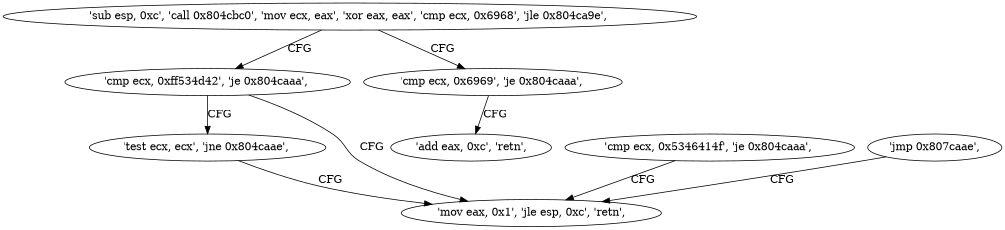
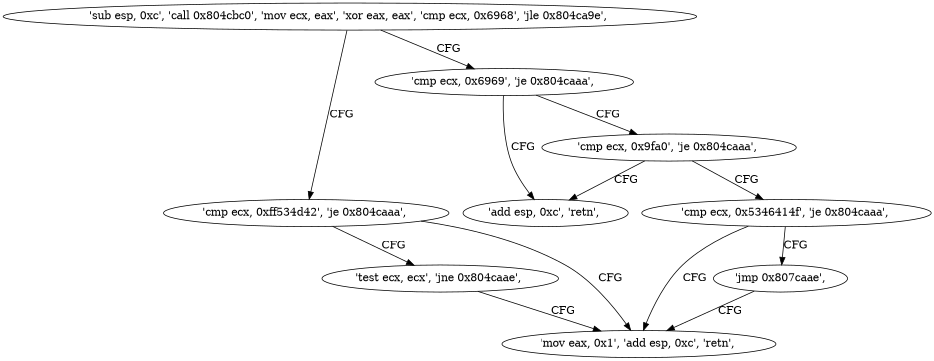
(471, 148) -> (546, 213)
none -> (669, 148)
(531, 213) -> (639, 344)
none -> (784, 242)
